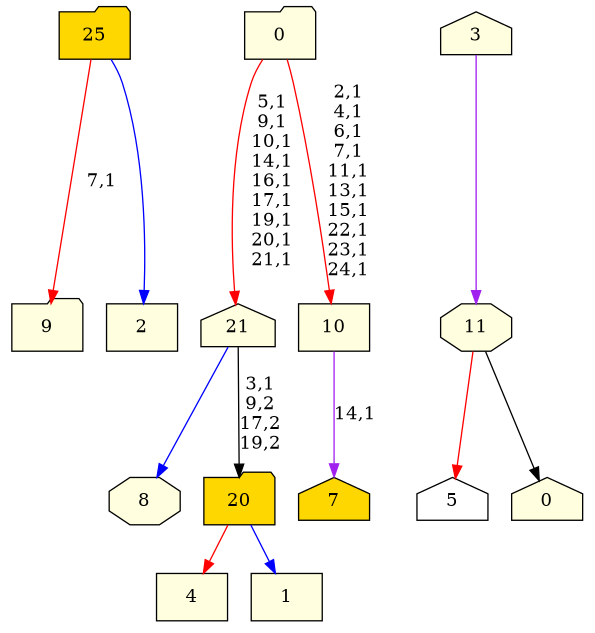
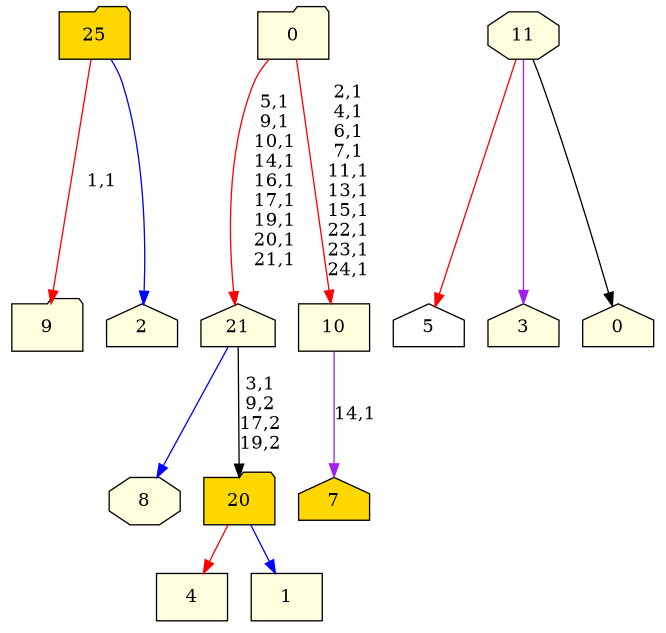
(476, 173) -> (523, 175)
(102, 182) -> (102, 182)
(142, 328) -> (142, 328)
